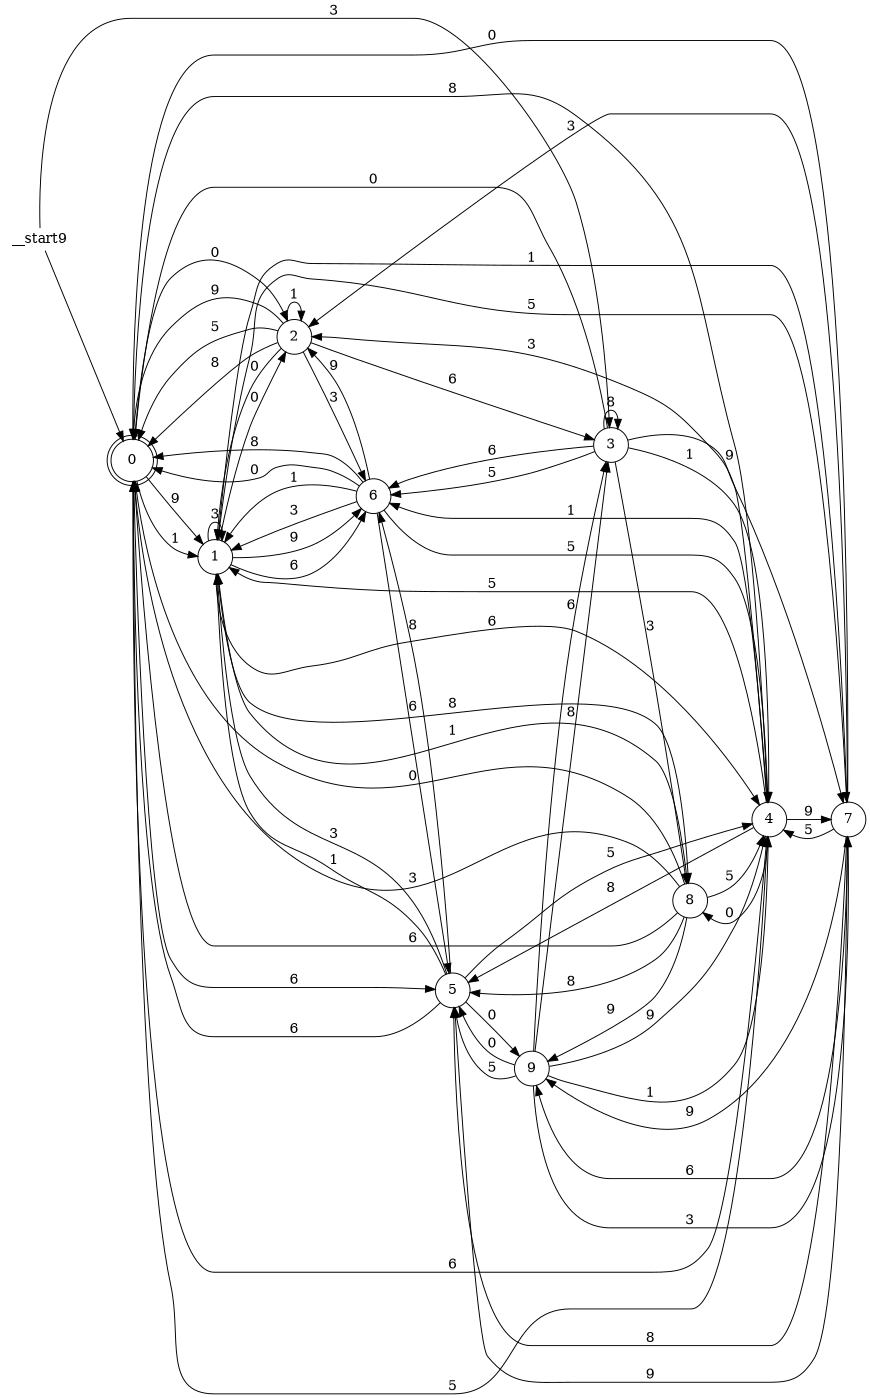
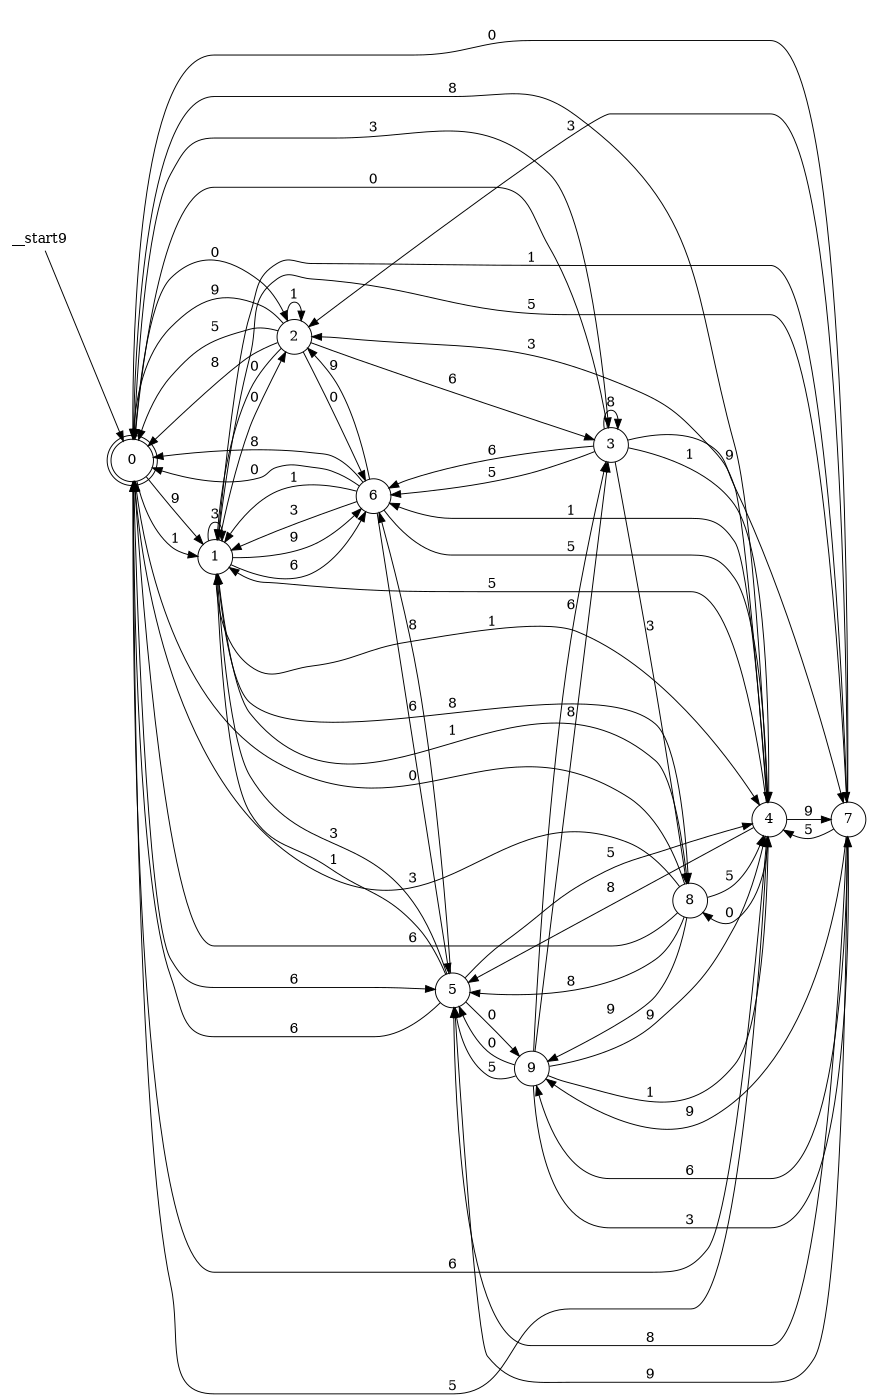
(383, 18) -> (350, 138)
(334, 398) -> (334, 398)
(492, 622) -> (492, 622)
